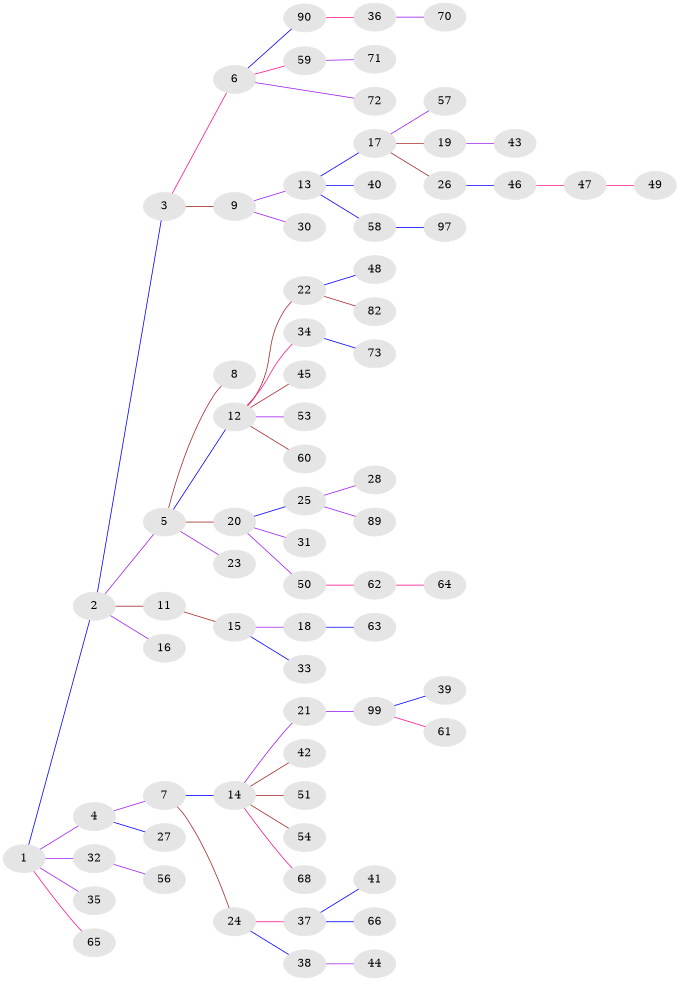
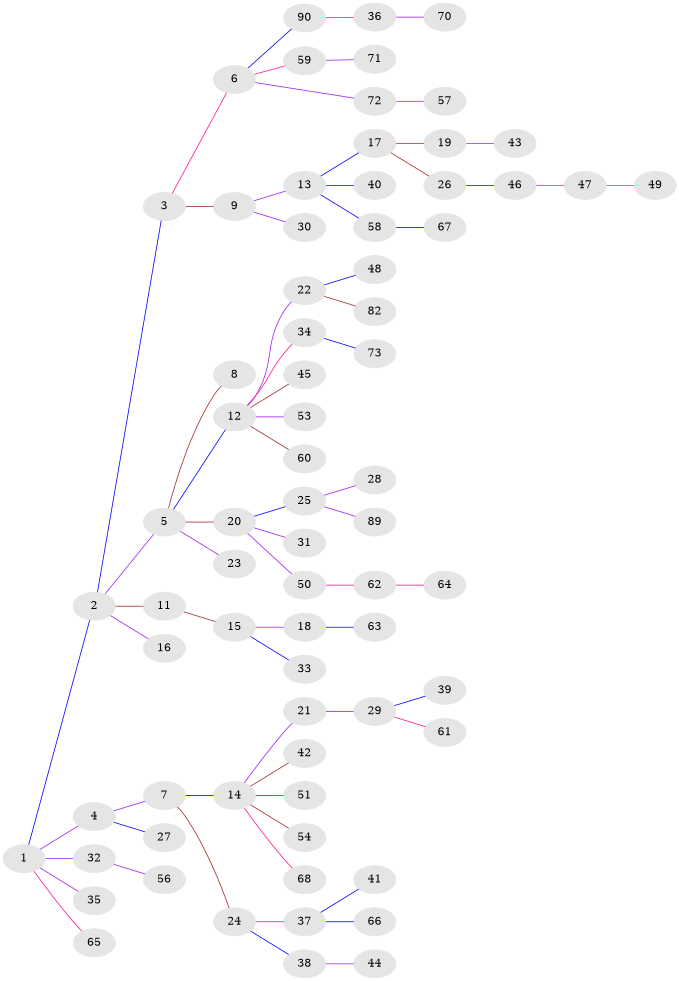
(410, 122) -> (410, 101)
(445, 228) -> (445, 228)
(270, 354) -> (270, 354)
(375, 711) -> (375, 711)
